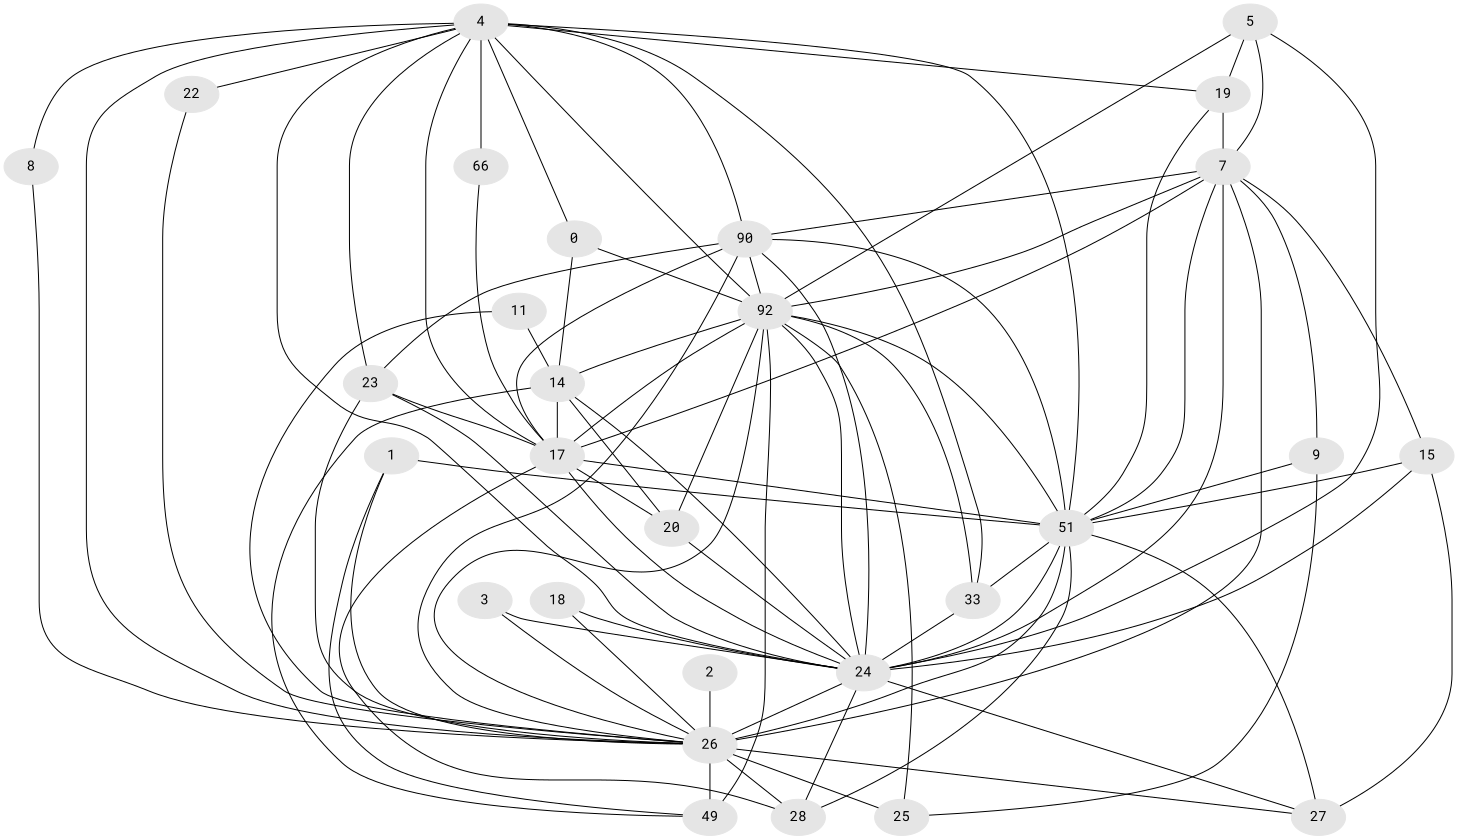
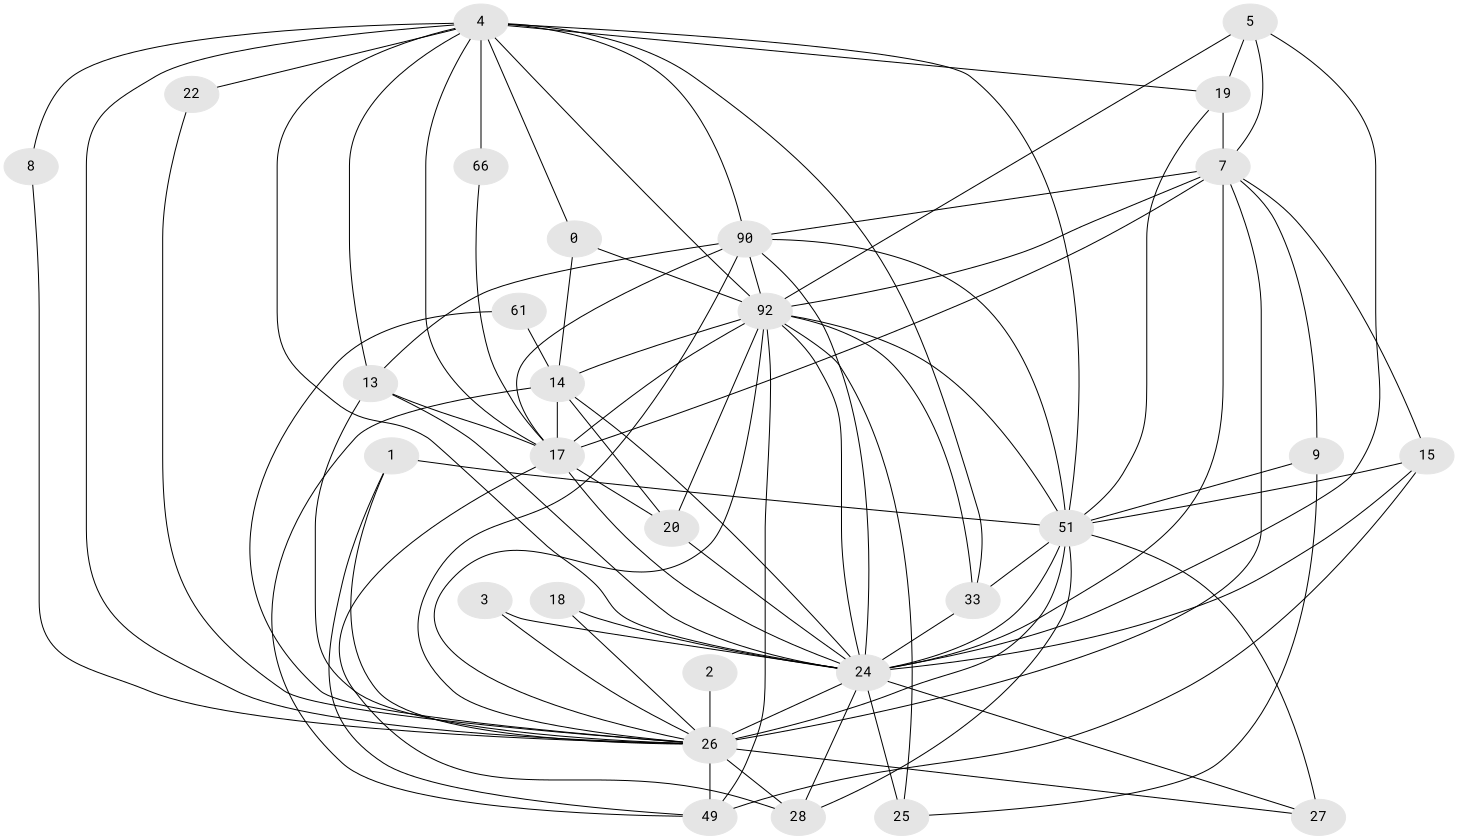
(519, 311) -> (519, 311)
(1185, 372) -> none
(371, 384) -> (371, 384)
(812, 492) -> none
(1452, 664) -> (1116, 720)
(806, 781) -> (883, 745)
